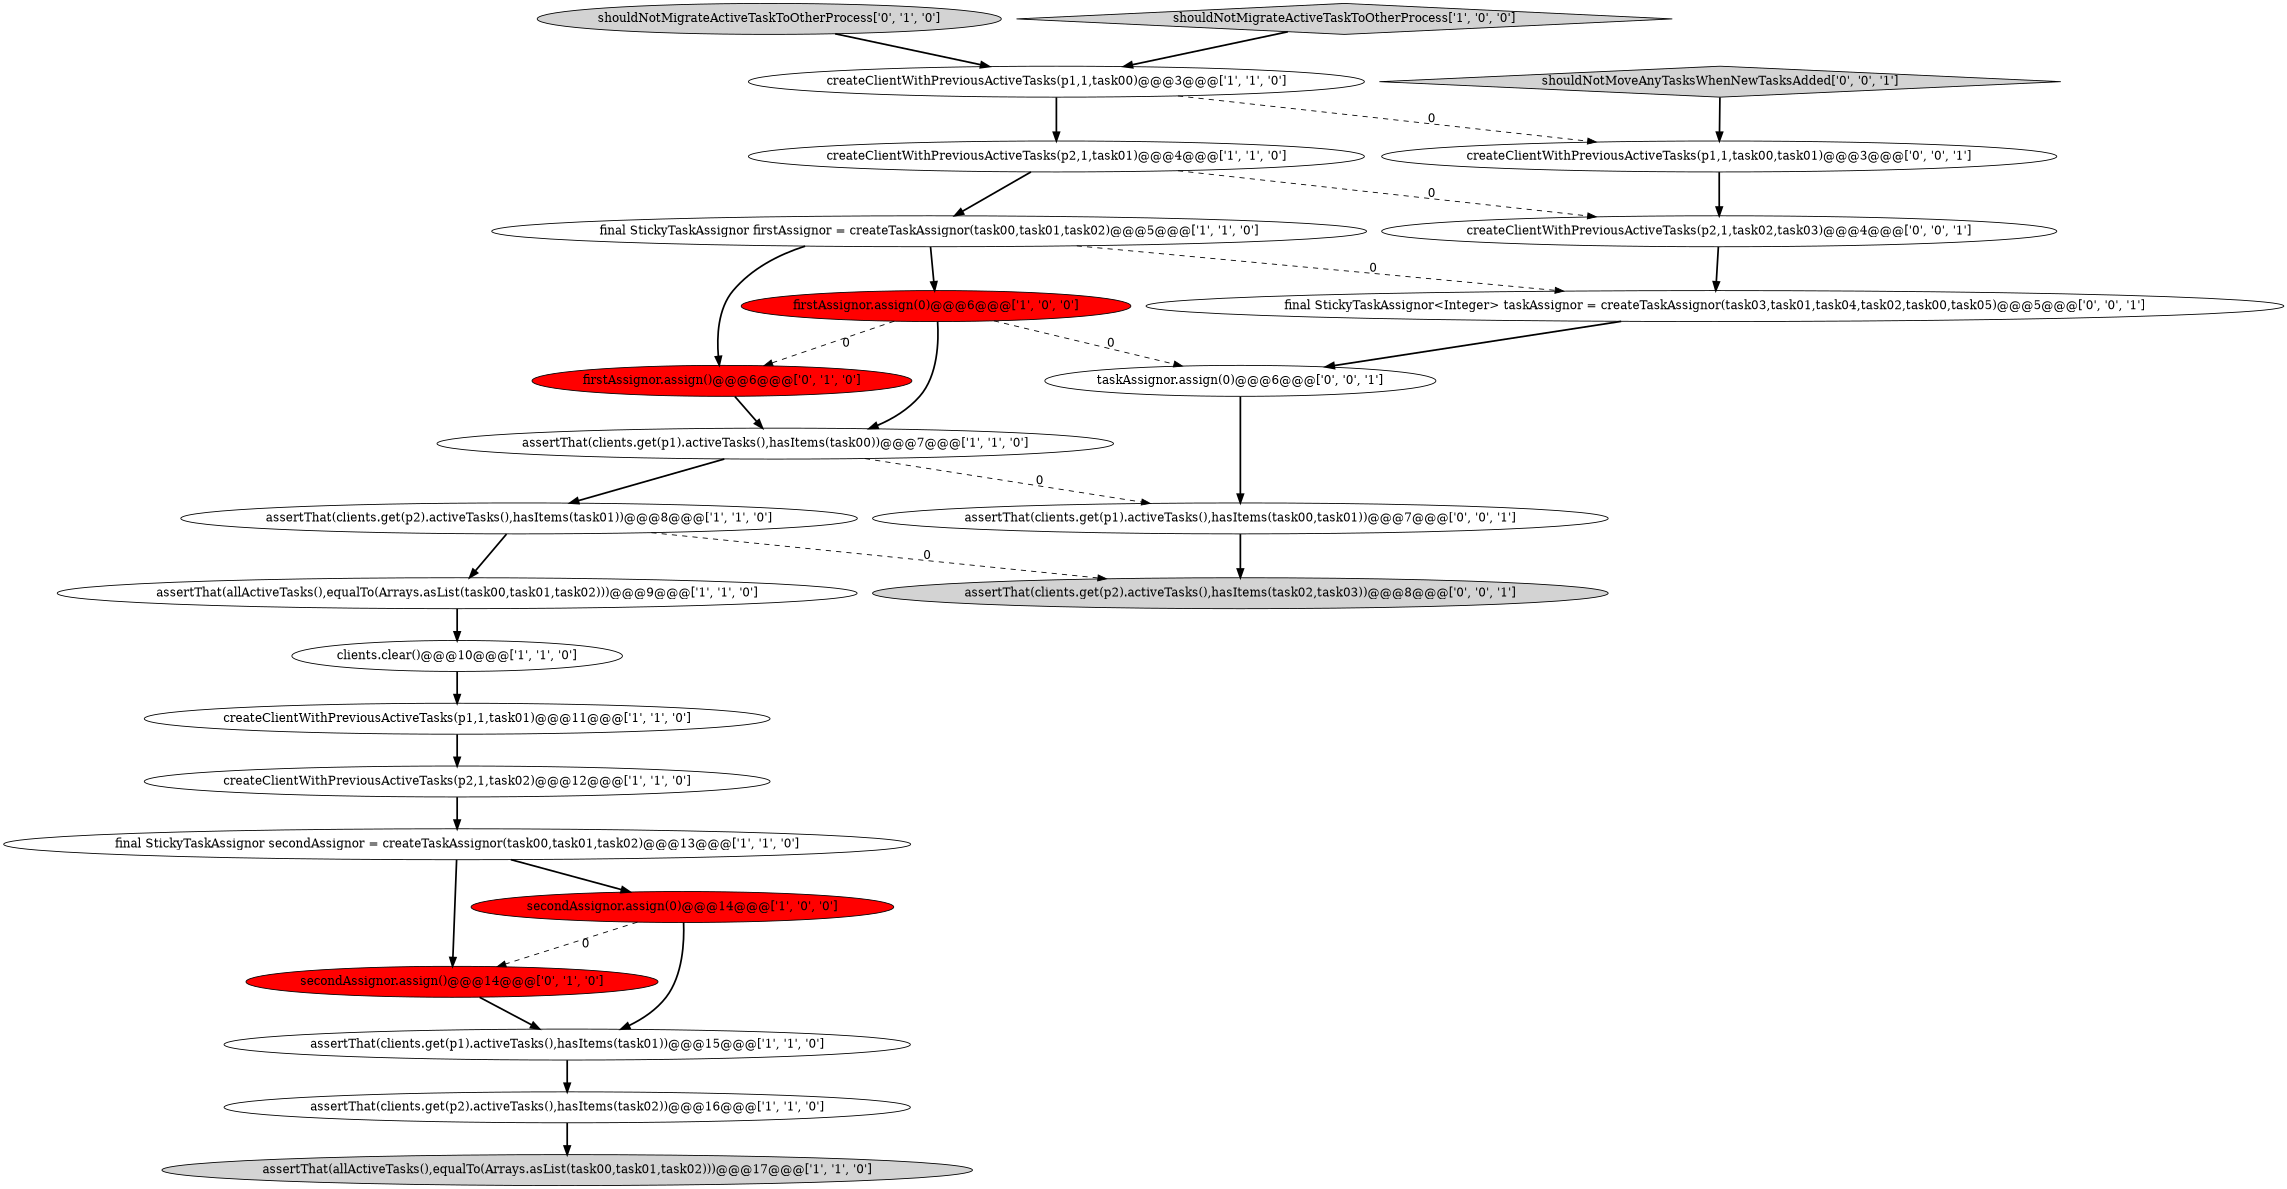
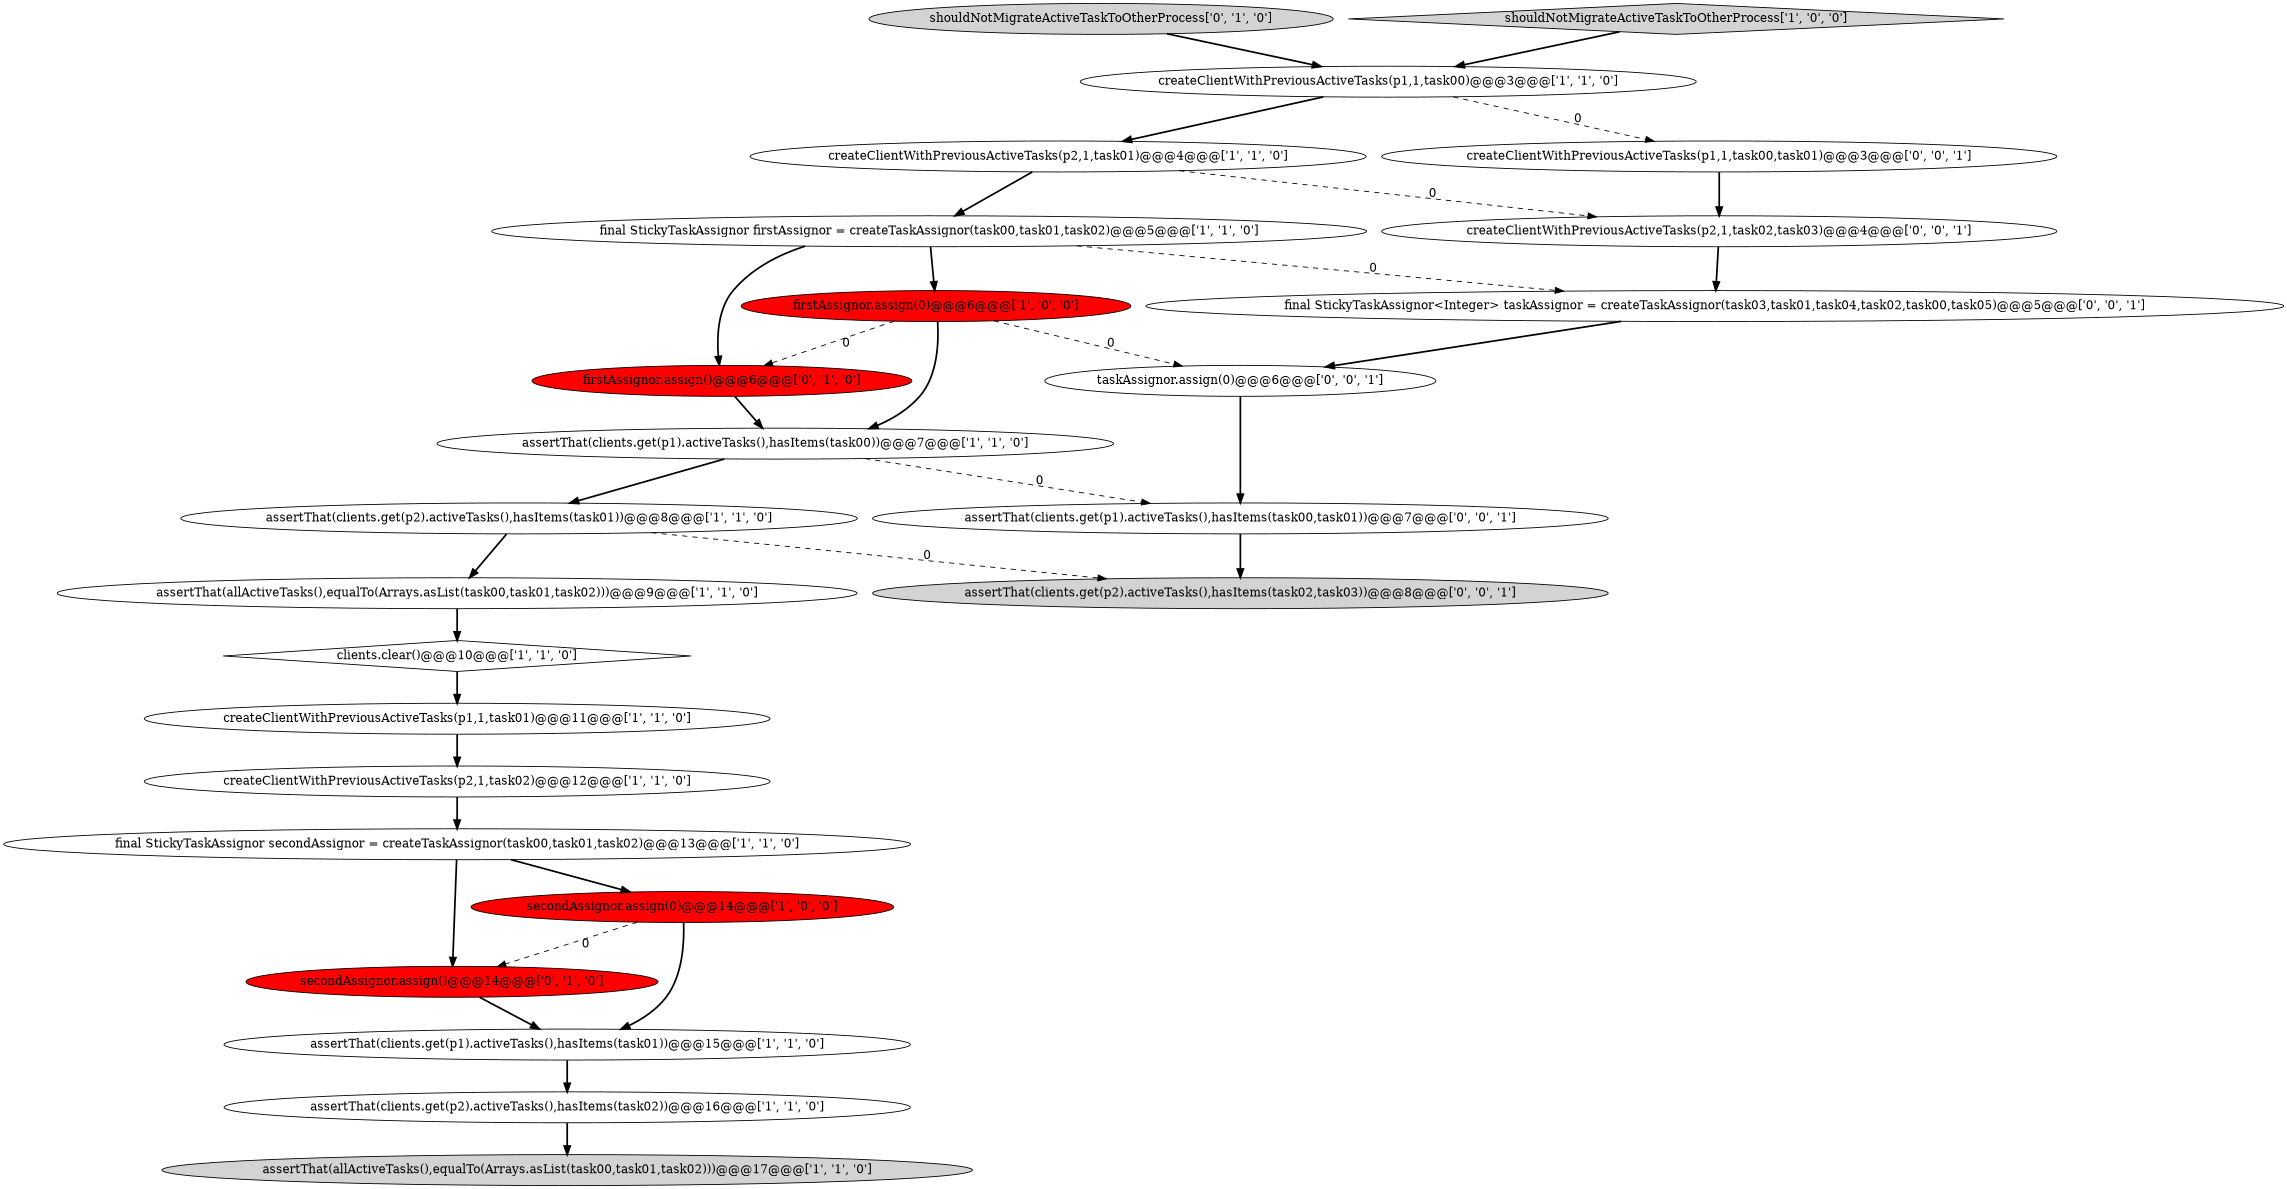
(1720, 82) -> none
(457, 656) -> (457, 656)
